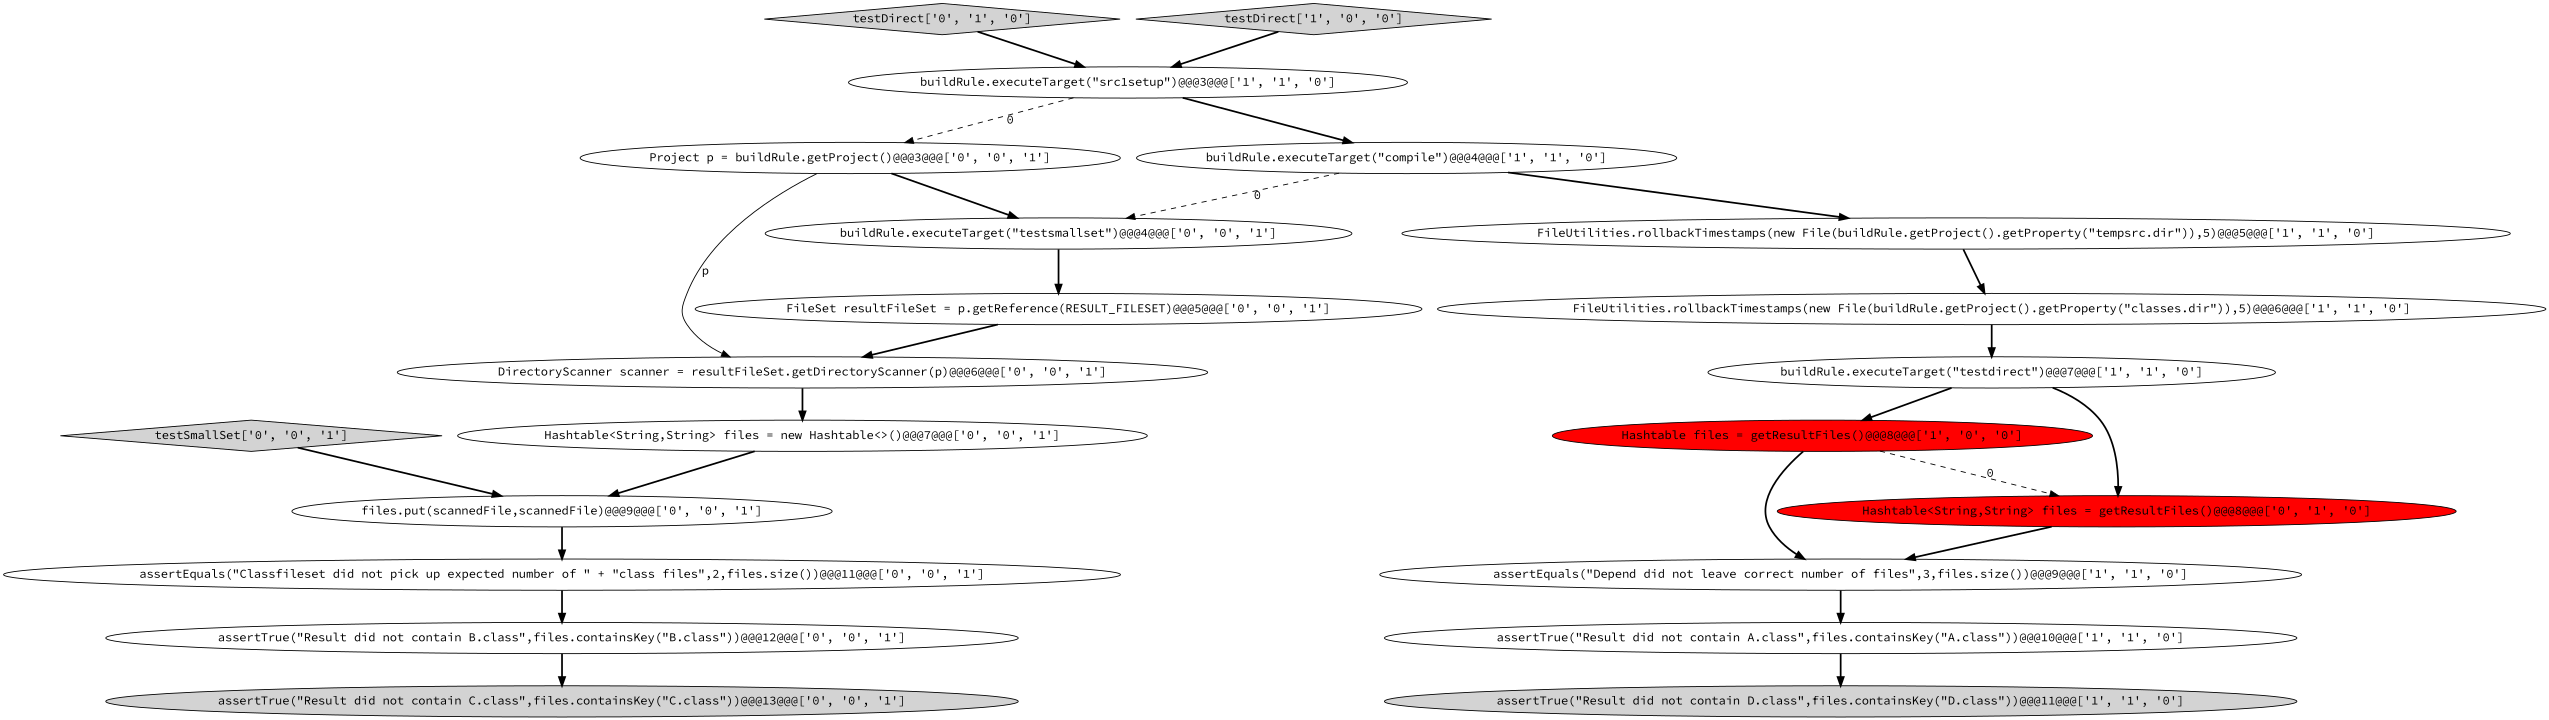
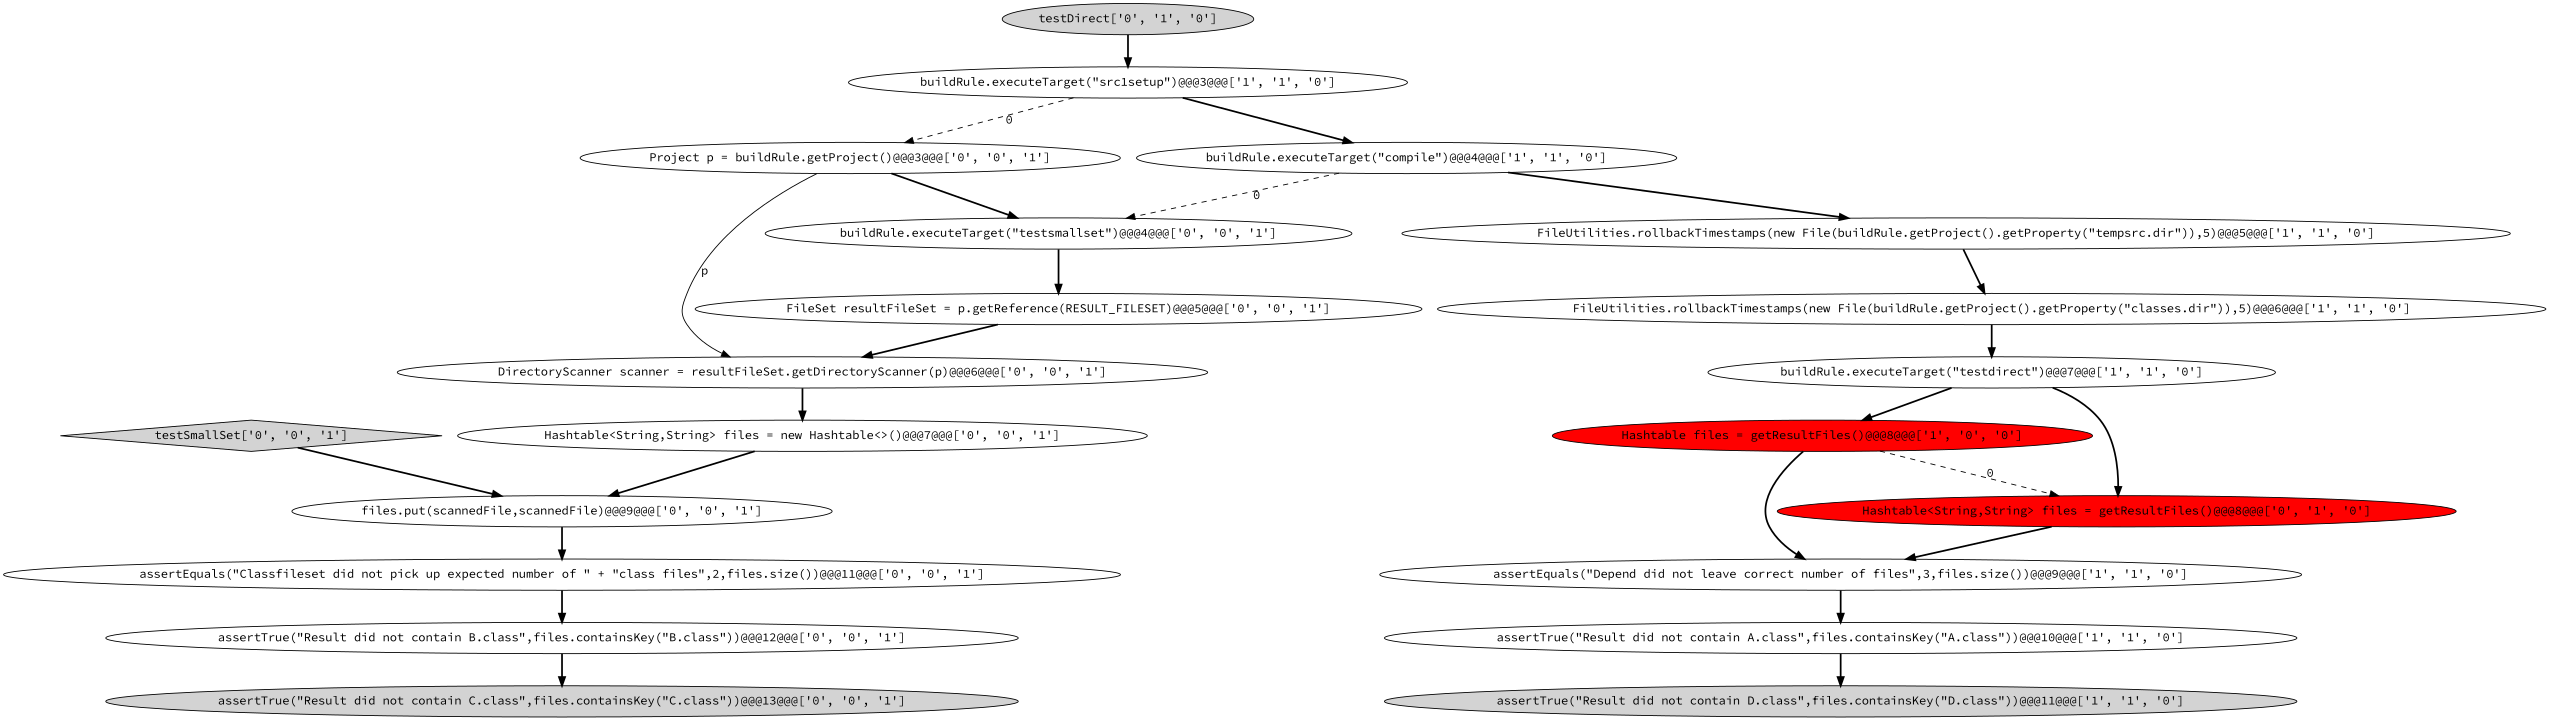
(942, 19) -> (1128, 19)
(1314, 19) -> none
